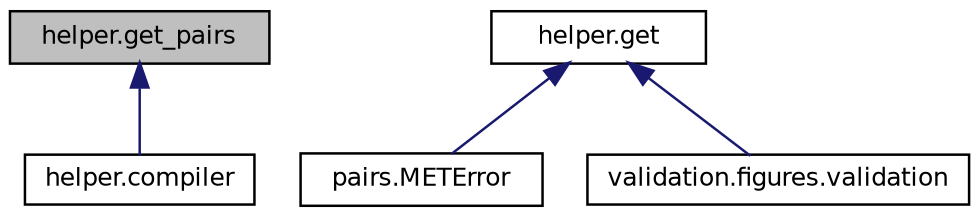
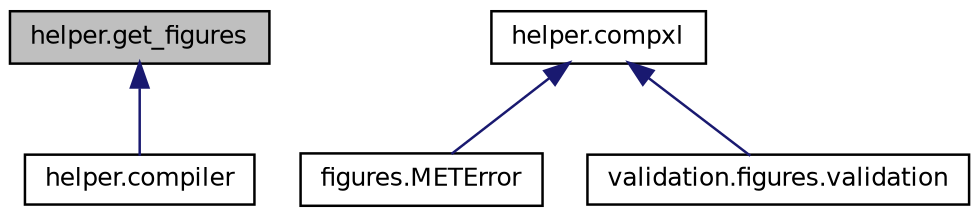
(140, 37) -> (140, 37)
(599, 37) -> (599, 37)
(422, 180) -> (422, 180)
